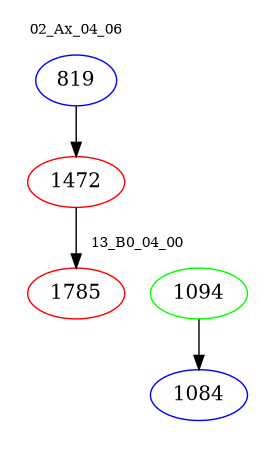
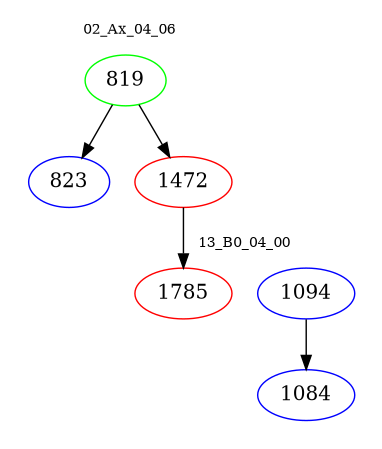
(76, 80) -> (126, 80)
none -> (69, 182)
(199, 294) -> (306, 294)
